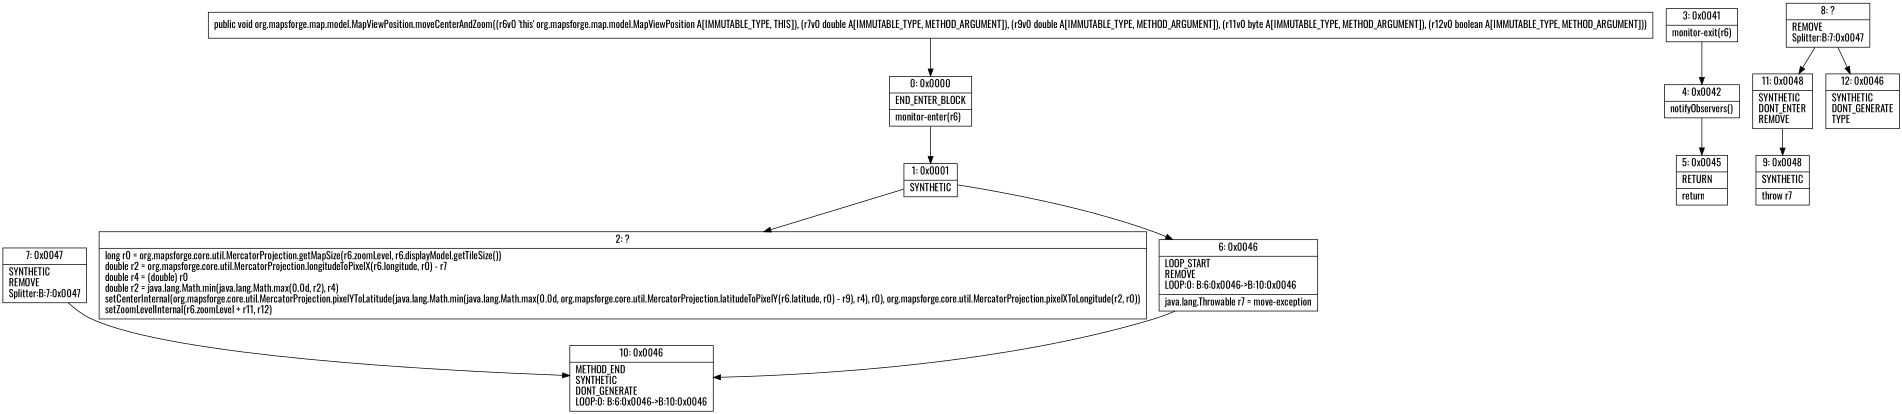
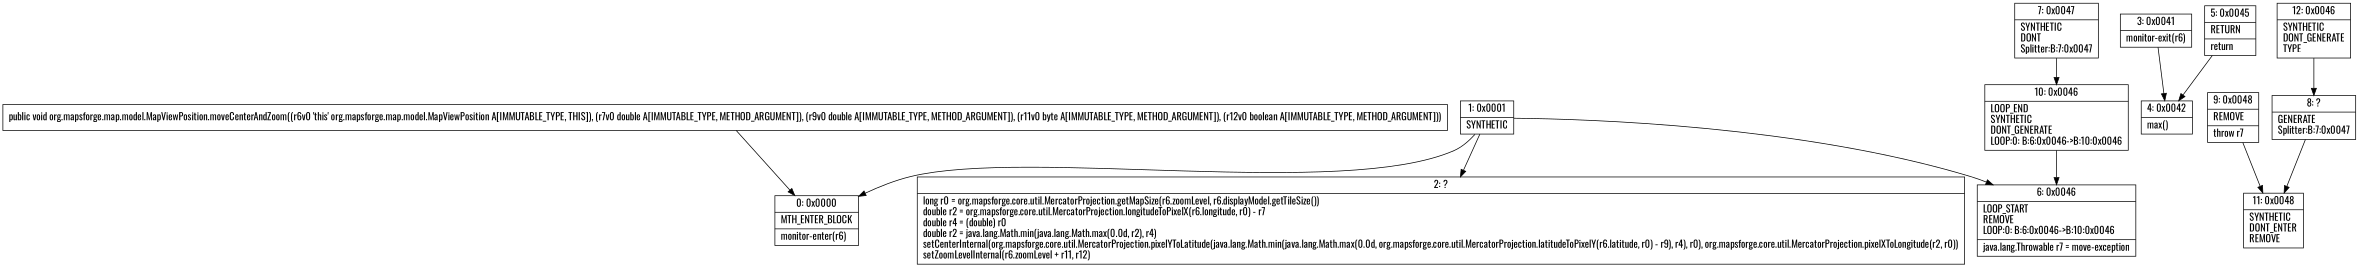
(1807, 28) -> (2297, 120)
(1843, 57) -> (2314, 73)
(931, 101) -> (817, 220)
(1702, 109) -> (2158, 125)
(1702, 133) -> (2198, 75)
(1783, 138) -> (2251, 164)
(931, 141) -> (1172, 171)
(1783, 180) -> (2229, 117)
(24, 283) -> (2031, 39)
(950, 360) -> (2057, 164)
(601, 370) -> (2010, 109)
